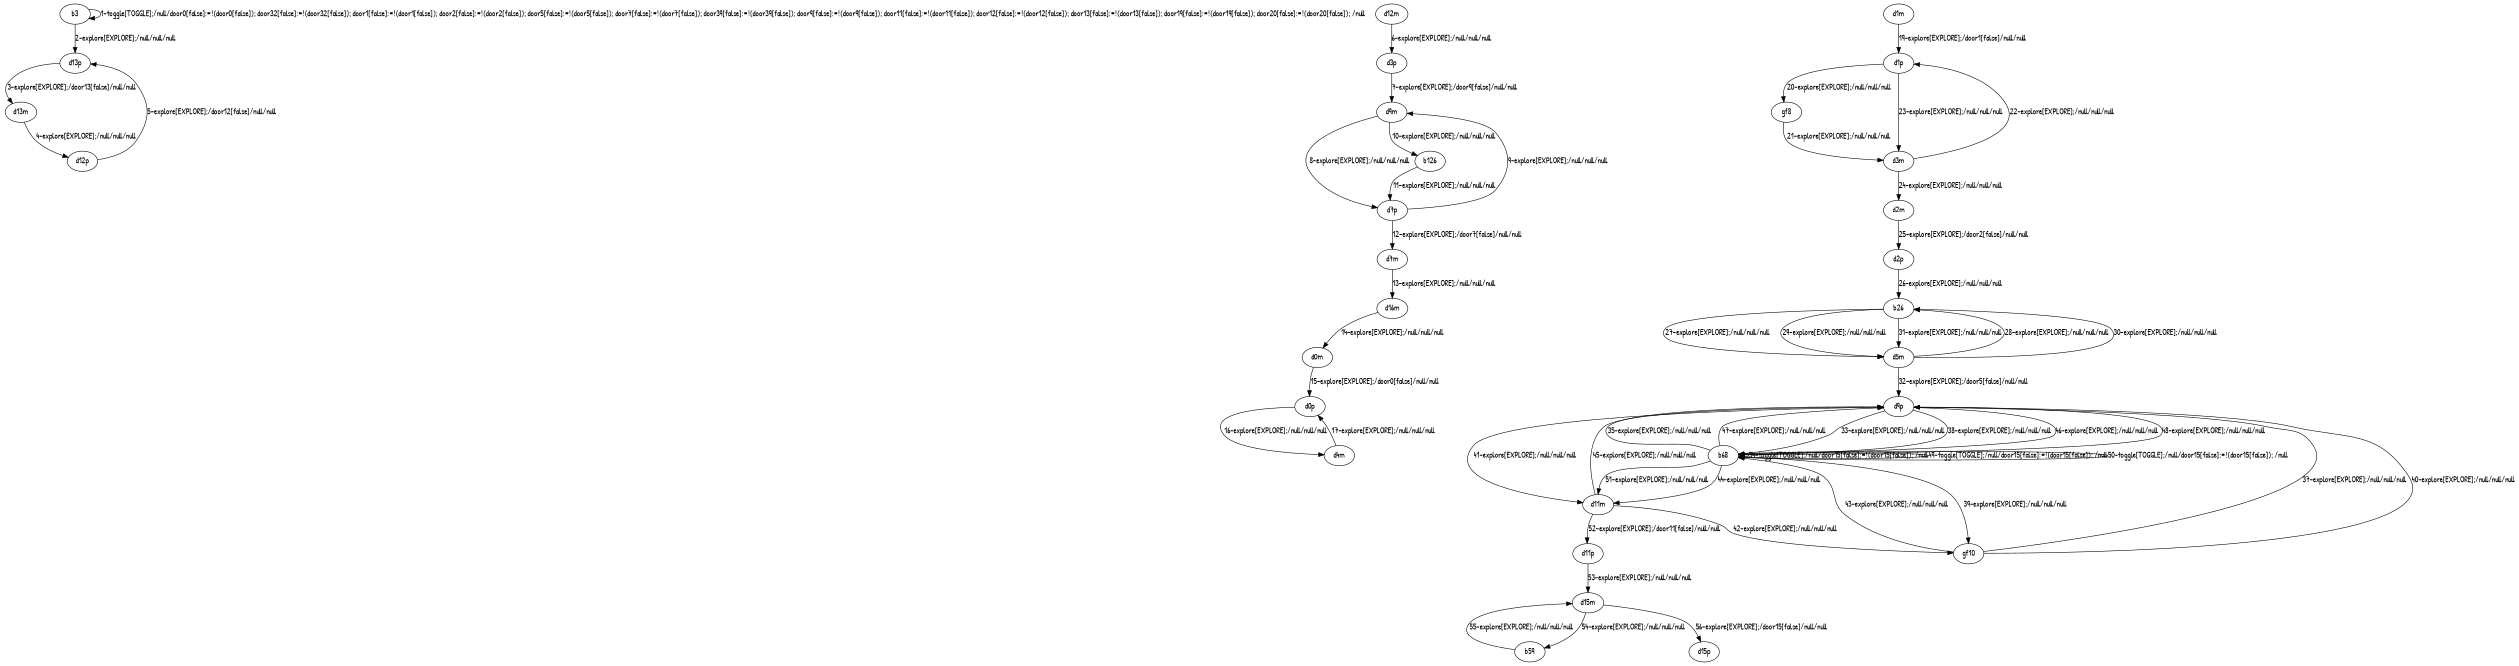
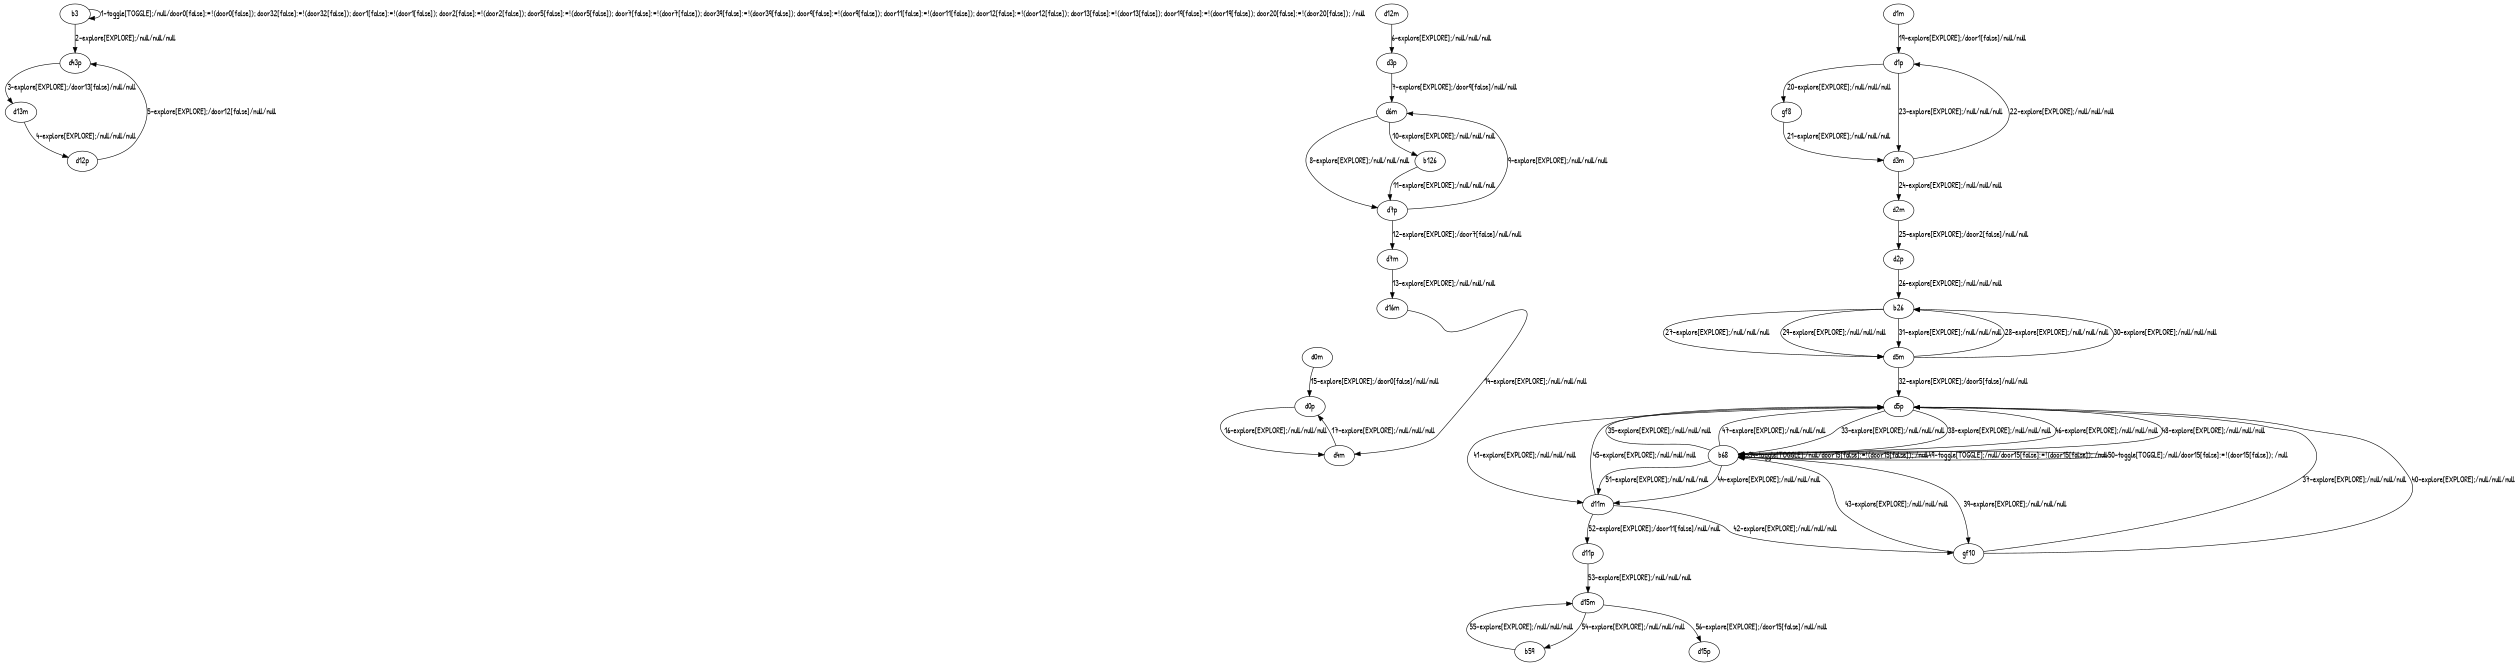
(75, 63) -> (75, 63)
(1392, 112) -> (1392, 112)
(1350, 324) -> (1501, 357)
(1899, 407) -> (1899, 407)
